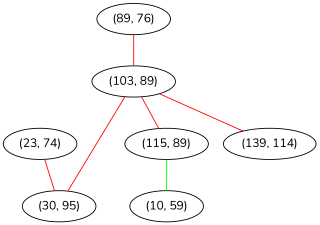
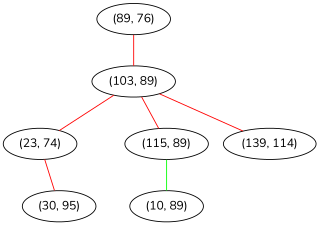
(96, 144) -> (87, 113)
(167, 206) -> (167, 206)
